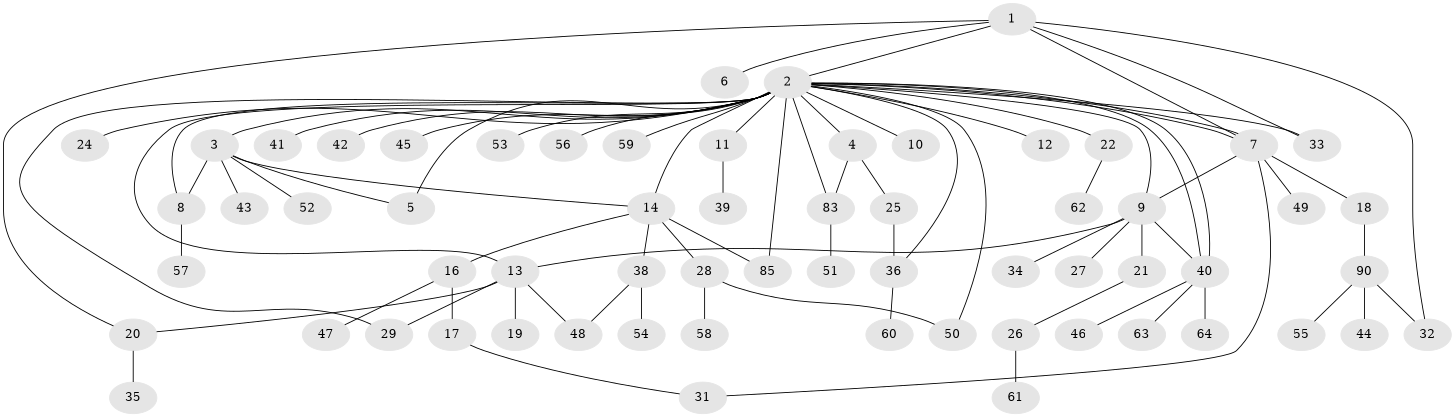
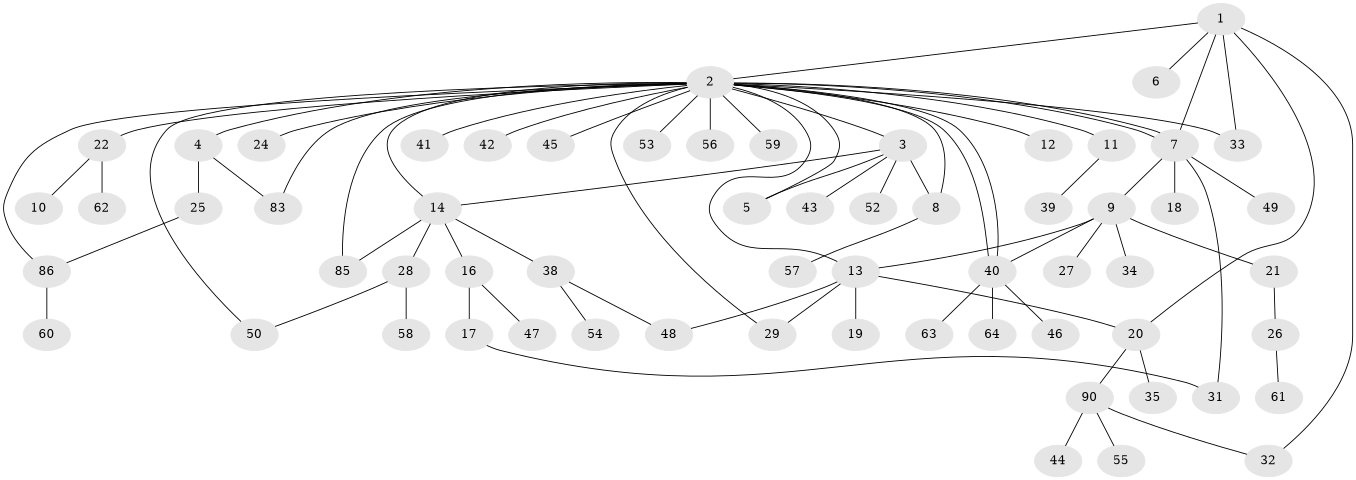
(1020, 103) -> none
(852, 114) -> (71, 177)
(1365, 240) -> (1116, 363)
(831, 272) -> none
(894, 272) -> (47, 272)
